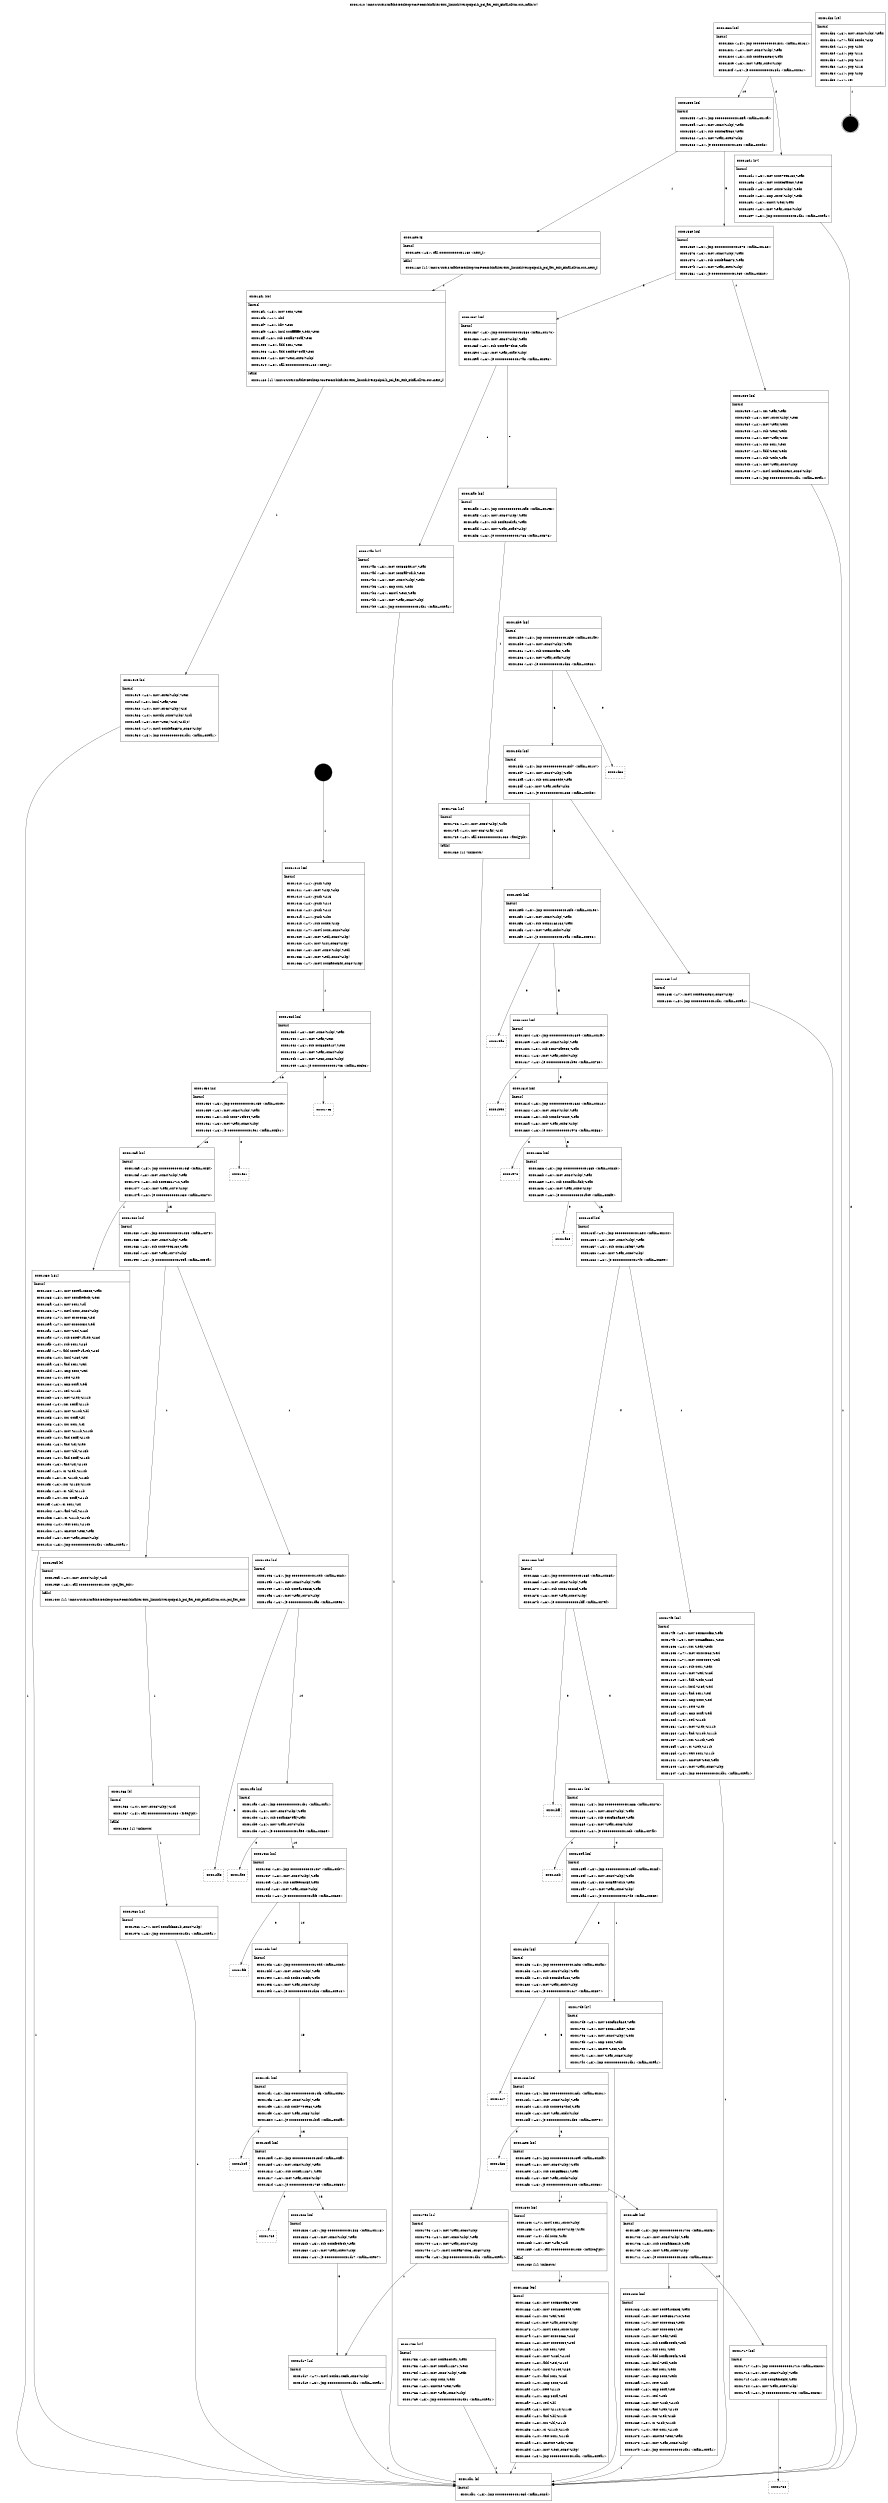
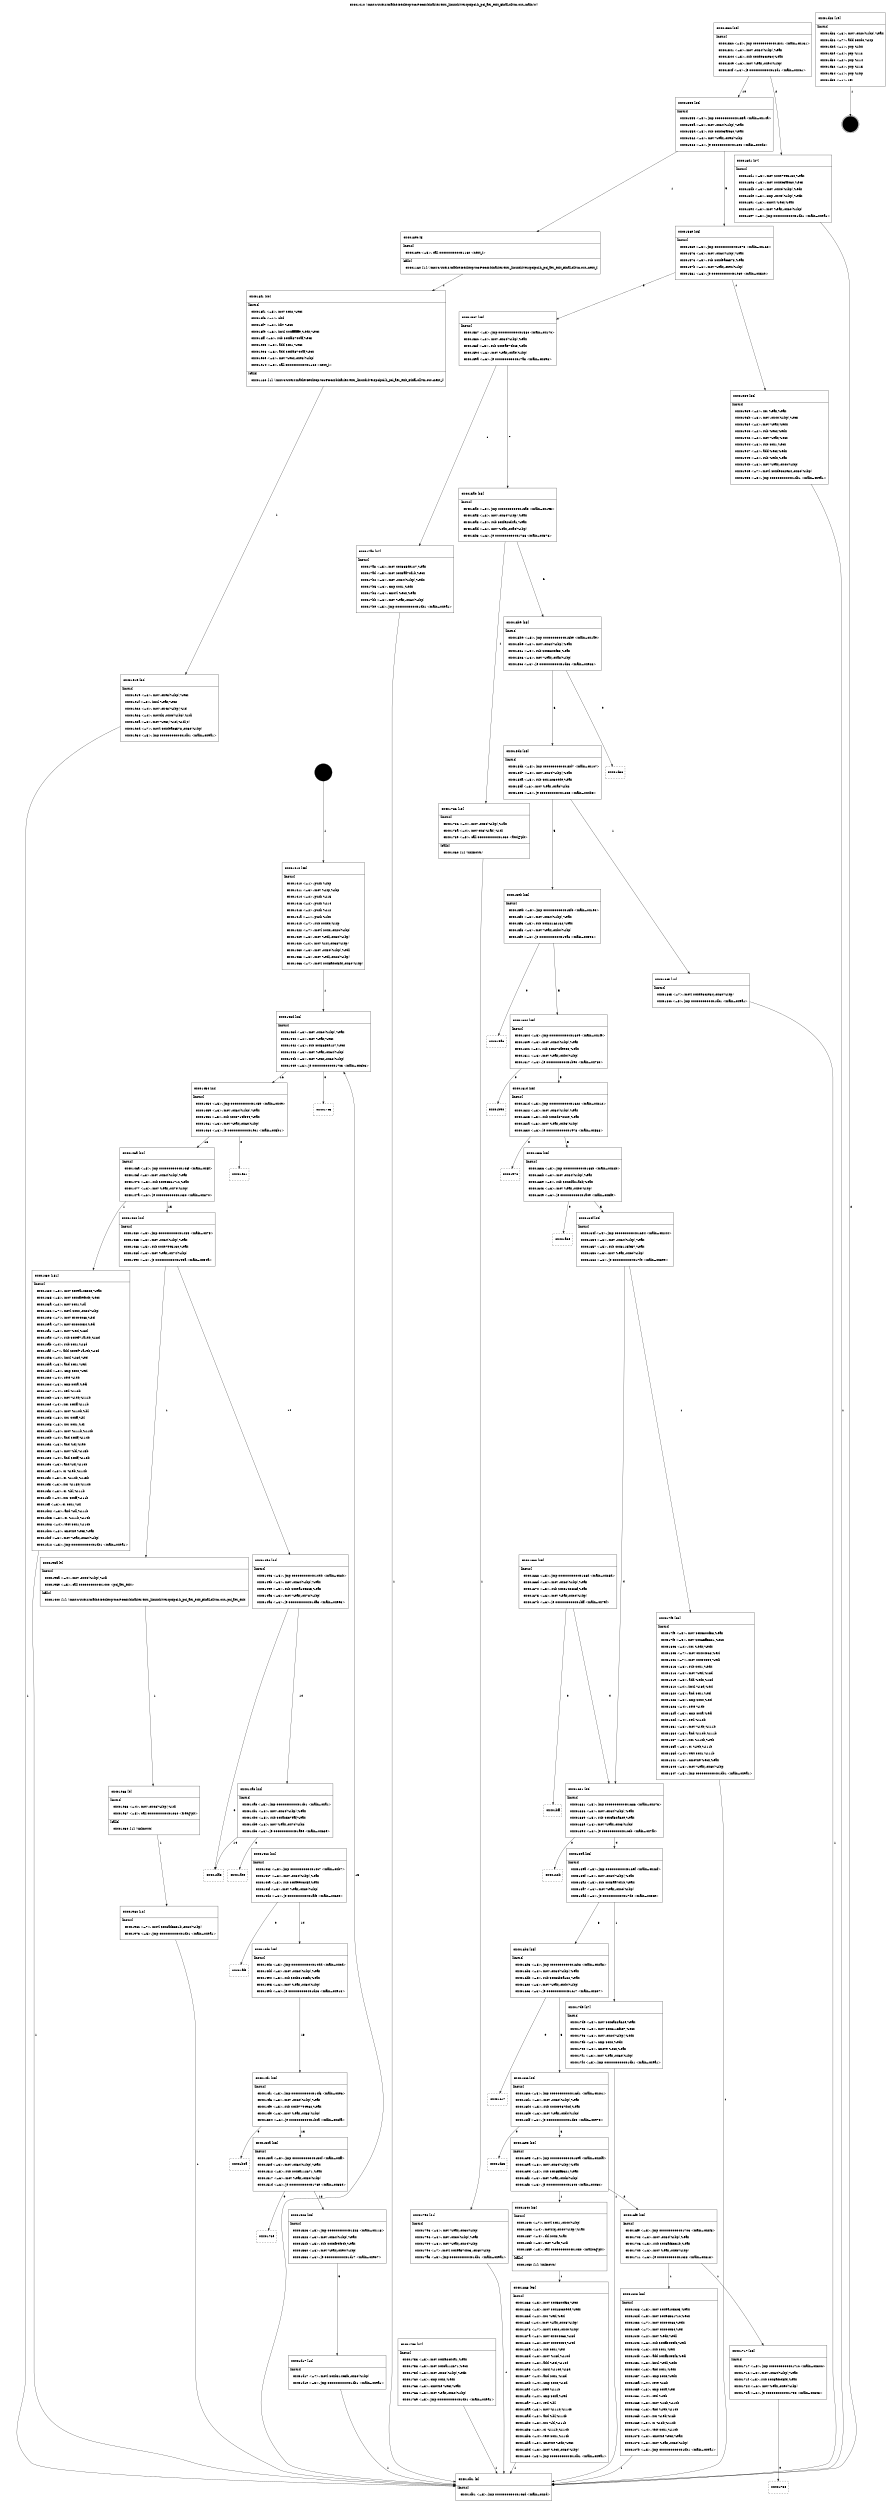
none -> (530, 578)
(600, 1207) -> (600, 1207)
(595, 1409) -> (622, 1524)
(289, 1410) -> (289, 1410)
(292, 1842) -> (224, 1850)
none -> (354, 1891)
(718, 2276) -> (718, 2276)
(377, 2304) -> (503, 2366)
